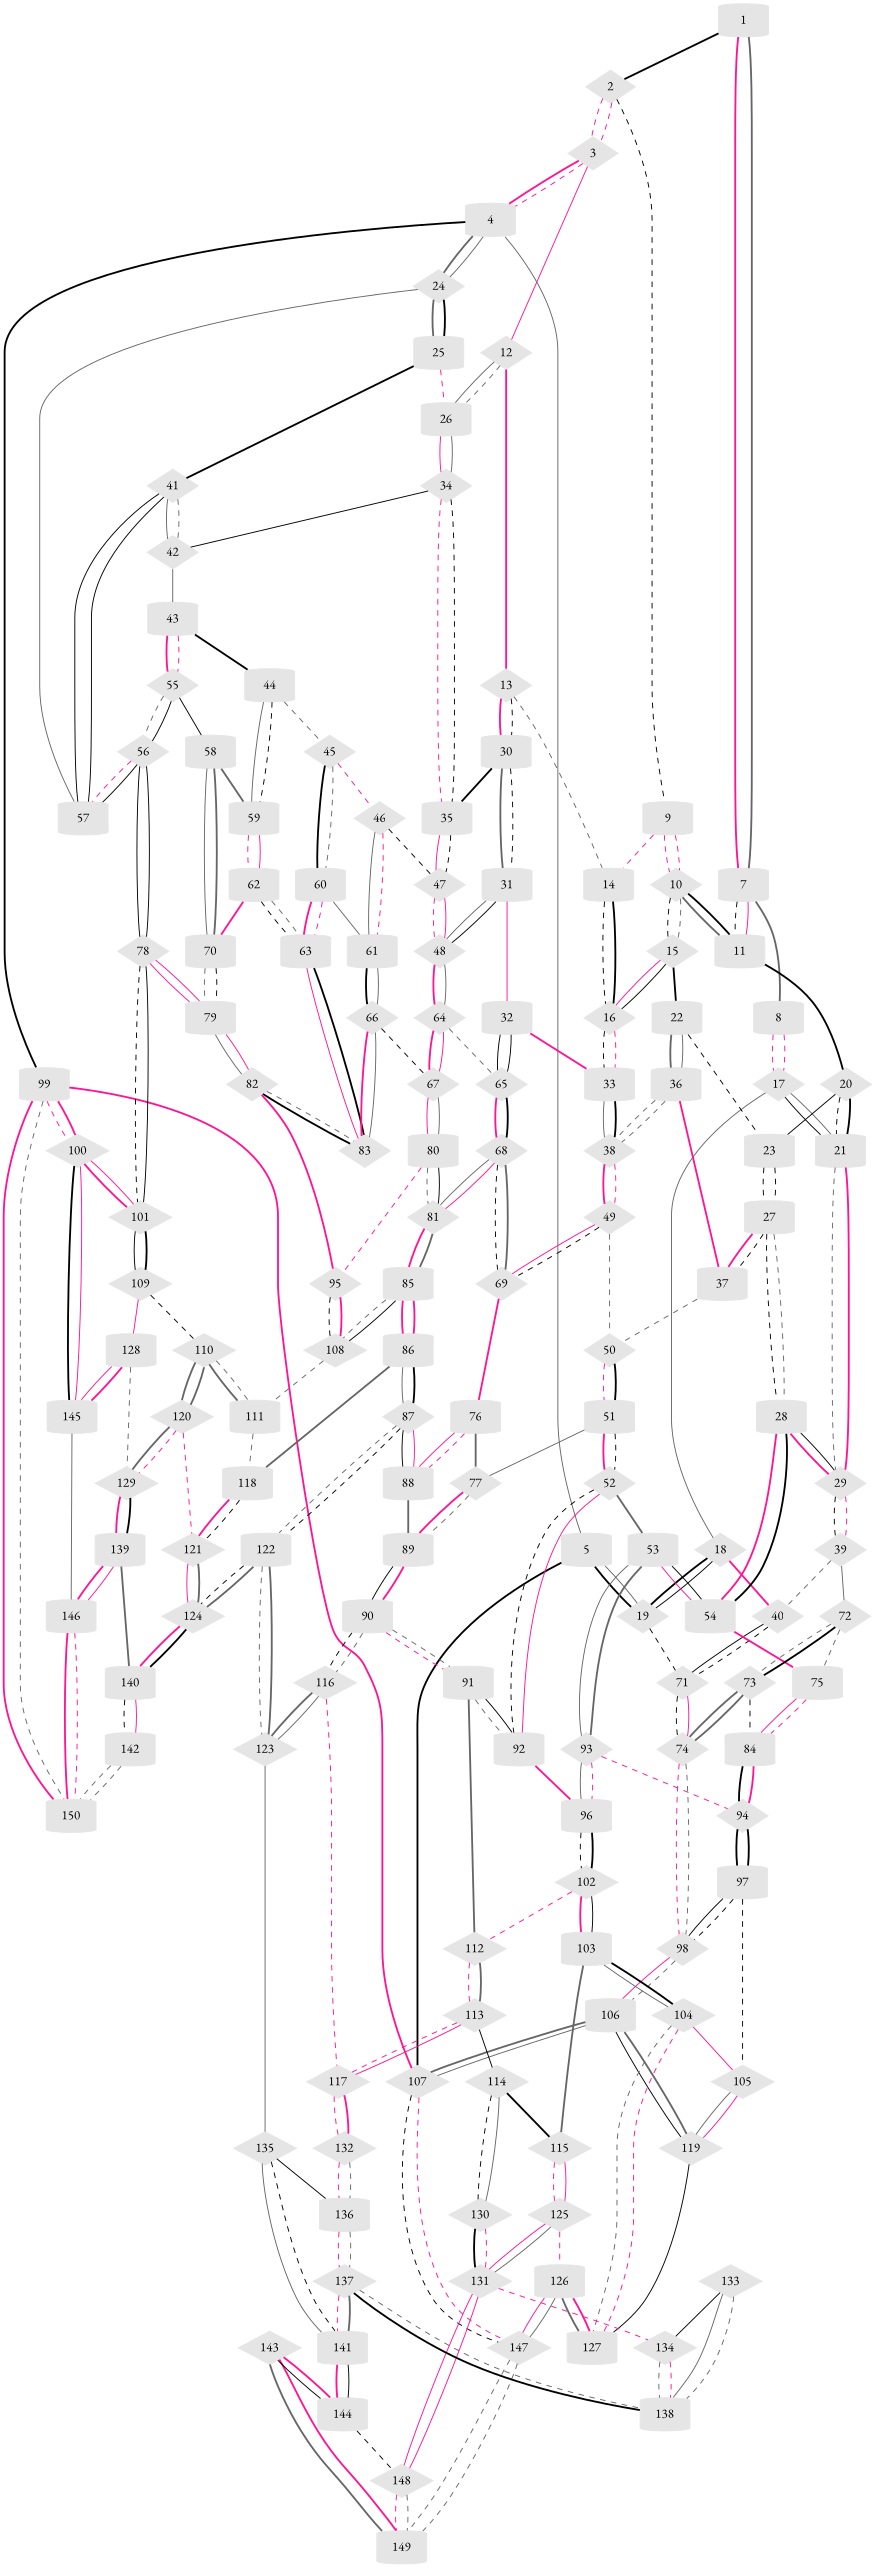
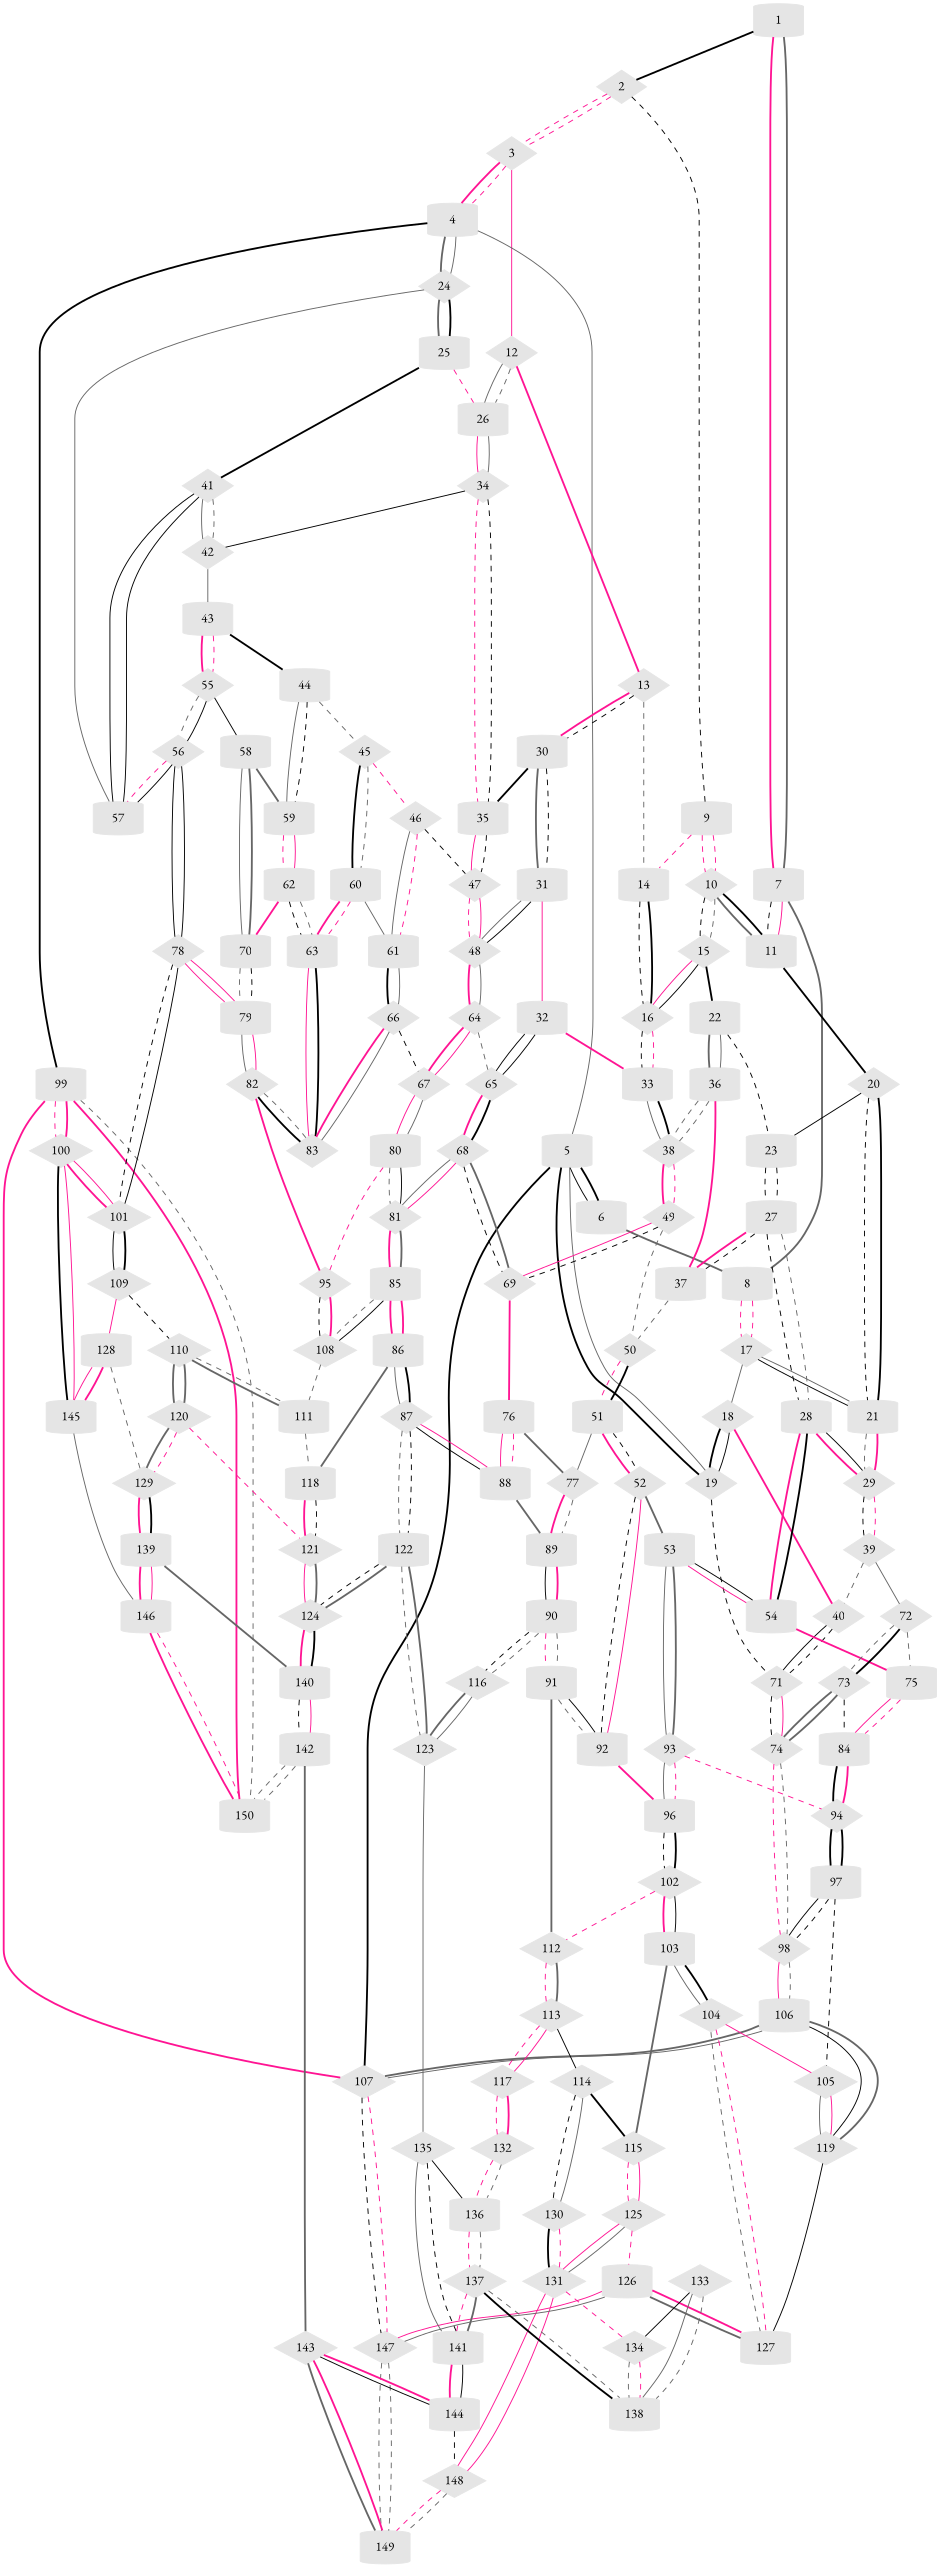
none -> (601, 1217)
(332, 1882) -> none
none -> (305, 2049)
